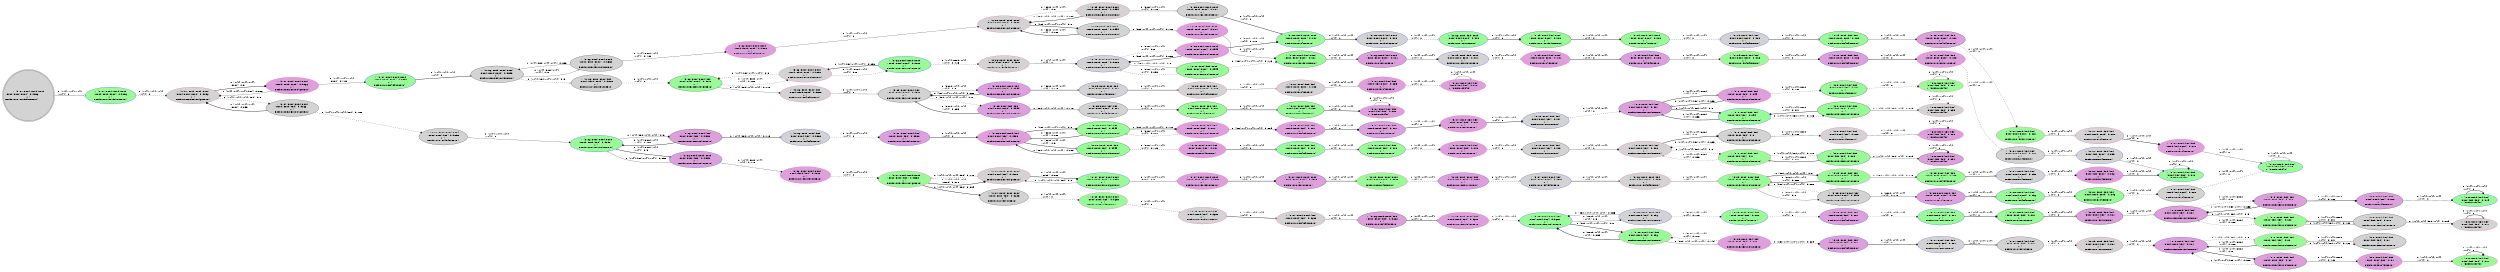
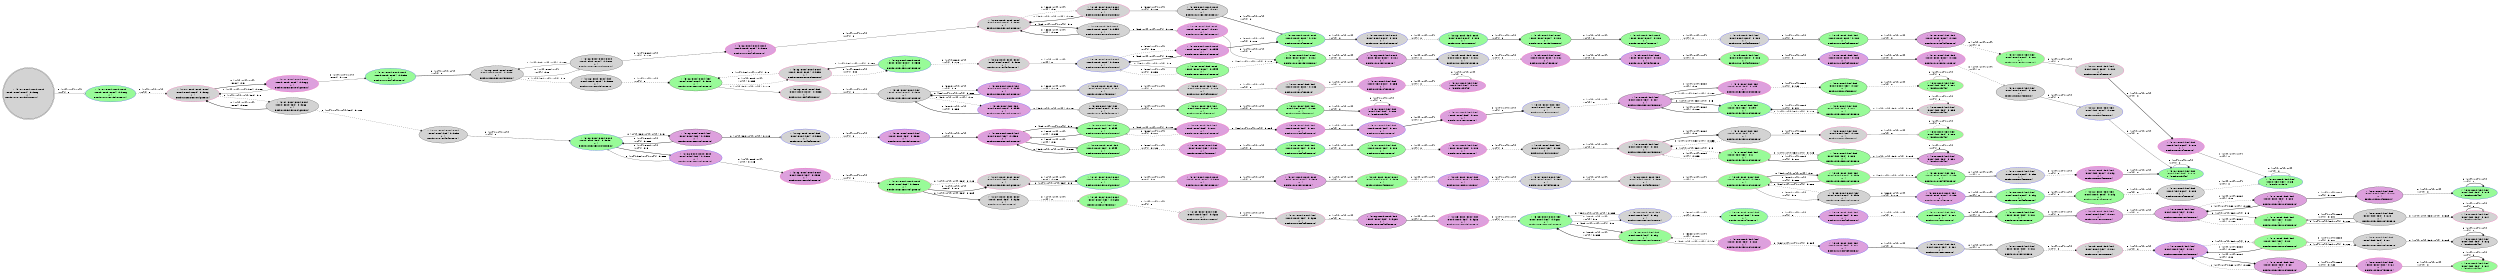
(1941, 135) -> (1941, 135)
(2280, 167) -> (2280, 182)
none -> (2475, 242)
